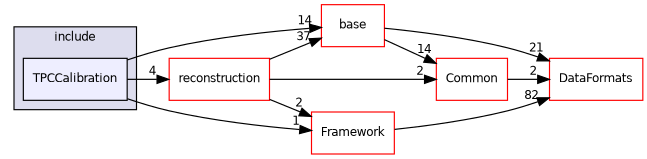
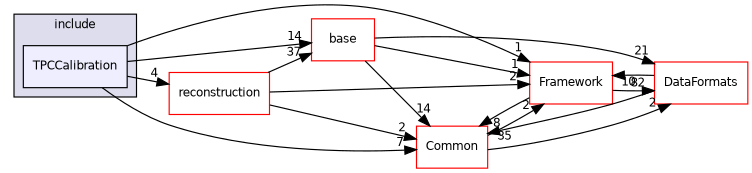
none -> (446, 59)
none -> (639, 75)
none -> (509, 108)
none -> (577, 113)
none -> (519, 119)
none -> (248, 143)
